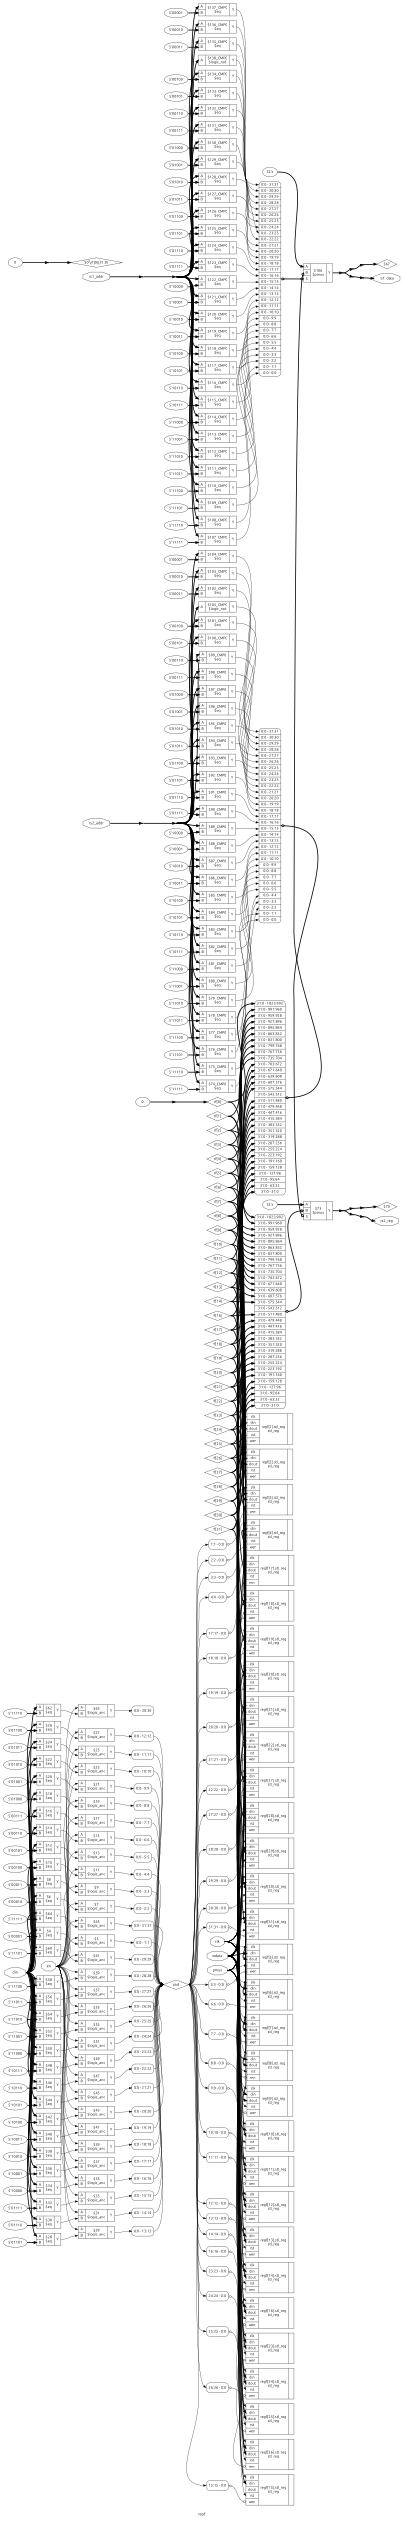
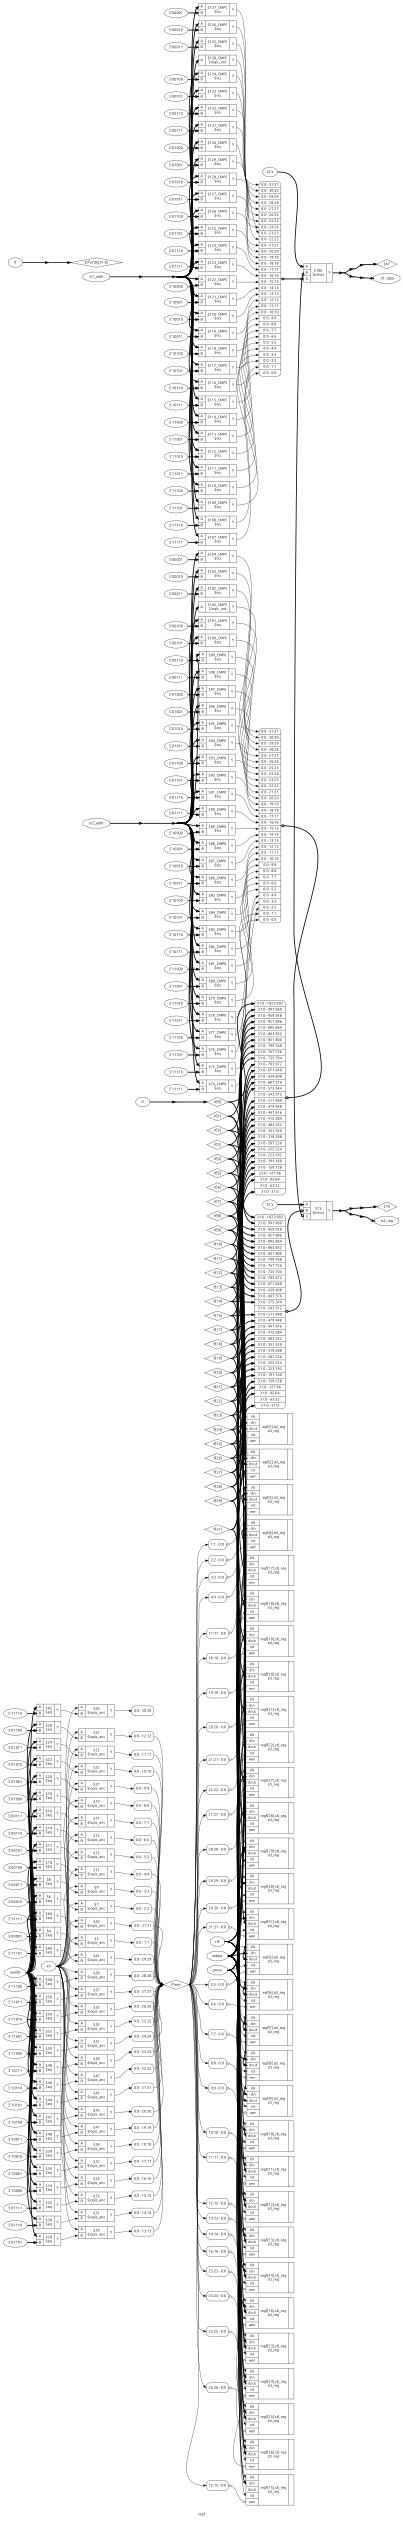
(217, 1515) -> none
(15, 1973) -> (15, 1973)
(176, 1985) -> (176, 1985)
